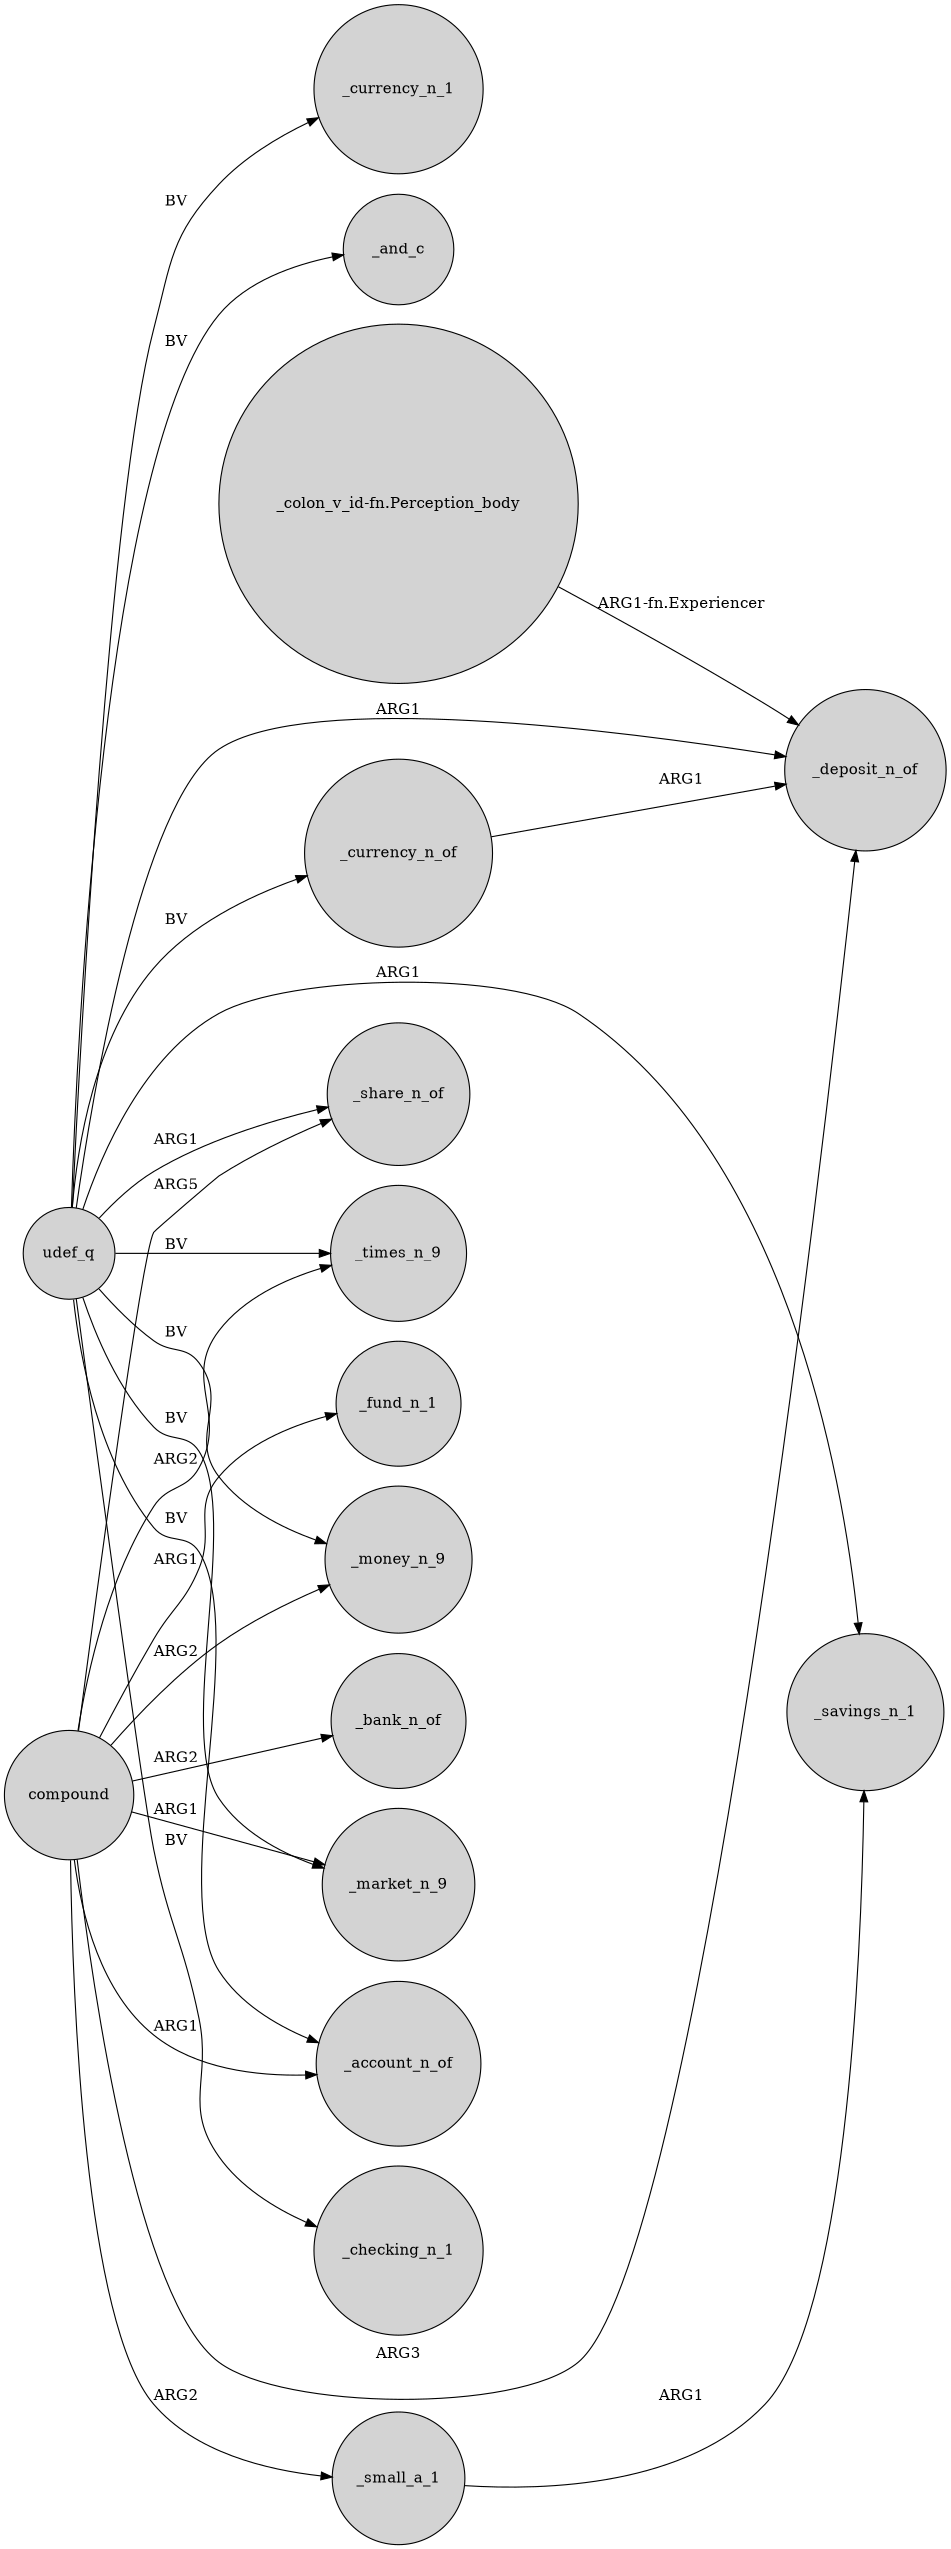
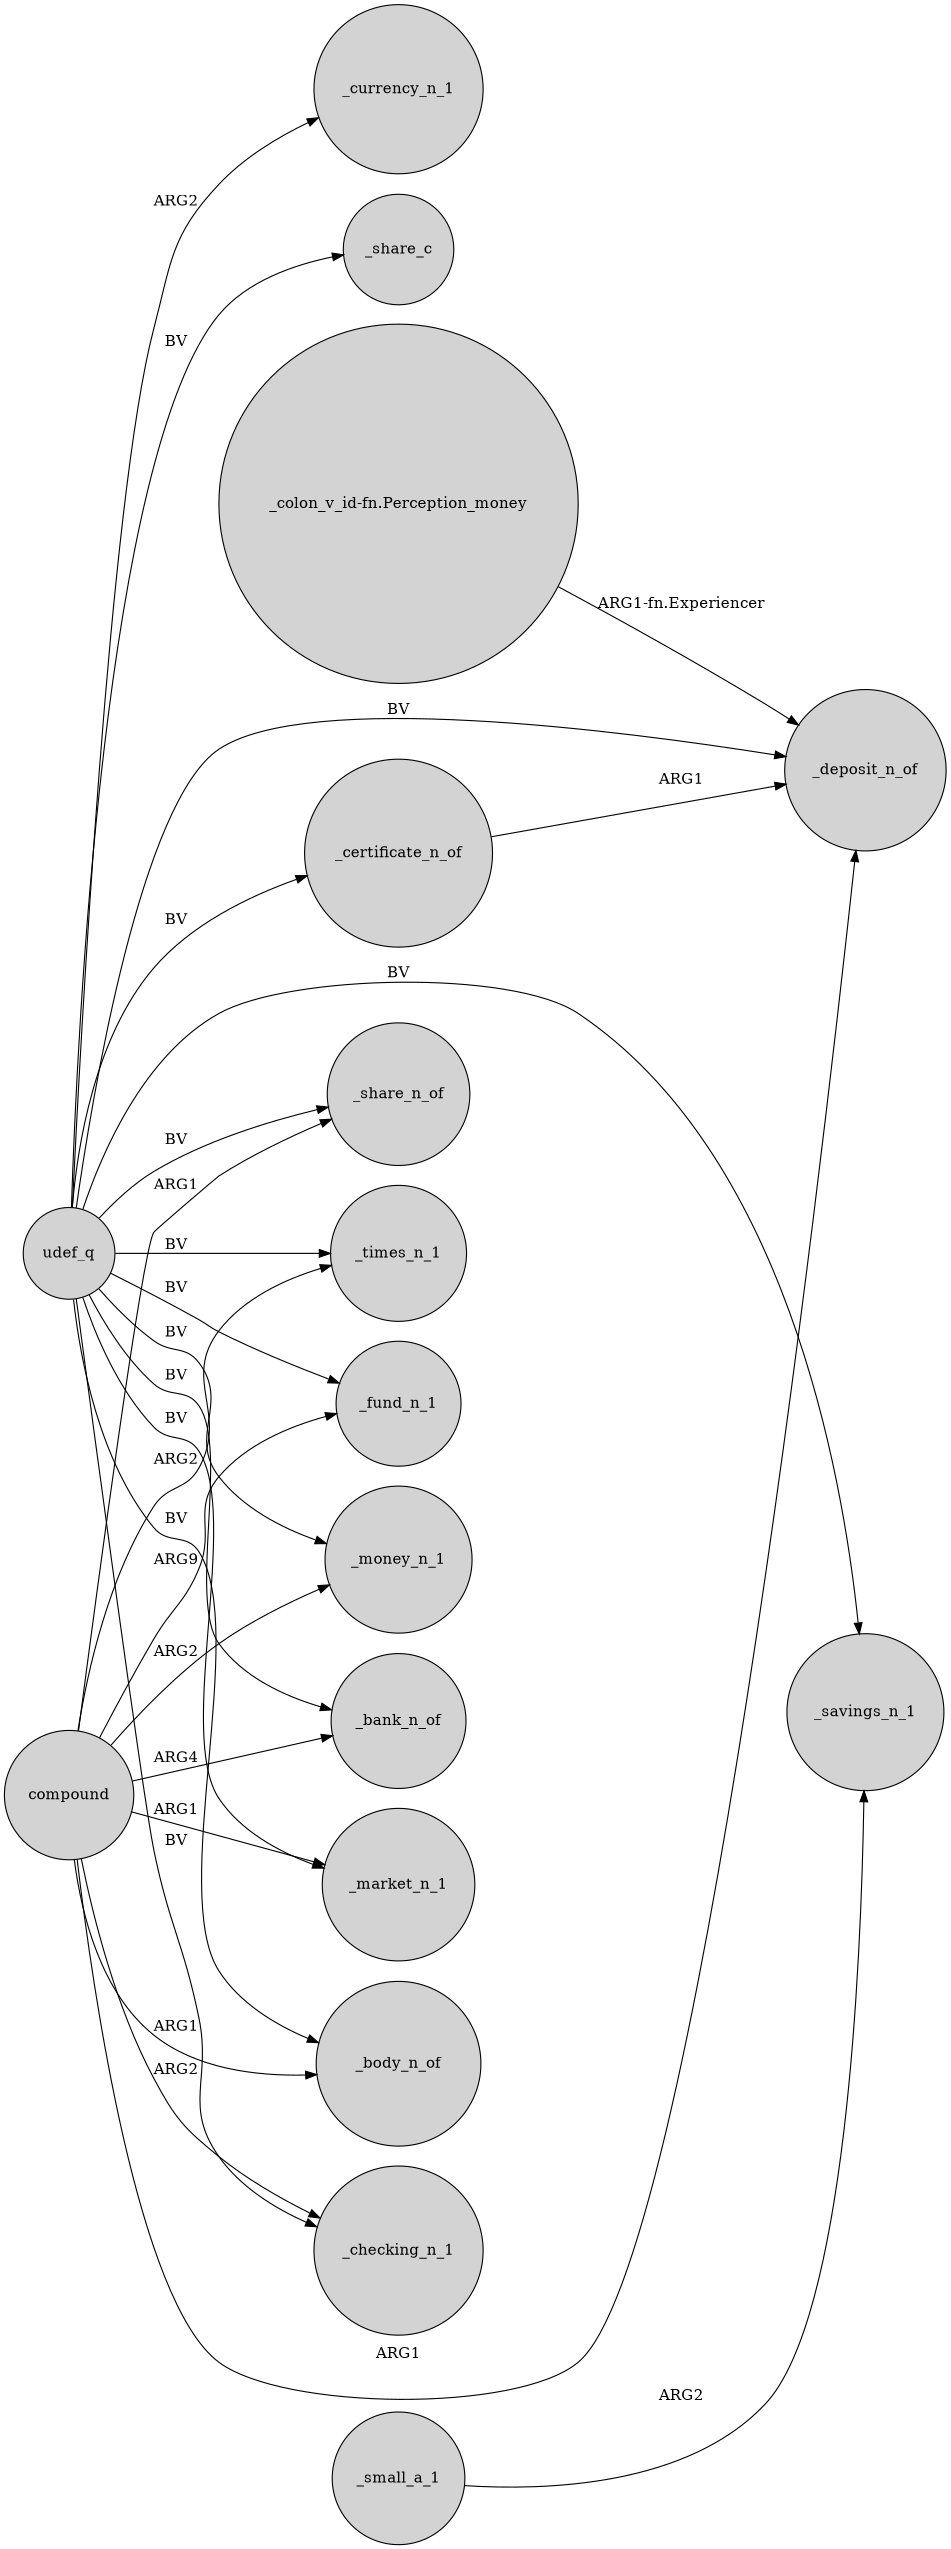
(176, 201) -> (176, 201)
(399, 250) -> (399, 250)
(399, 504) -> (399, 504)
(399, 710) -> (399, 710)
(399, 853) -> (399, 853)
(399, 973) -> (399, 973)
(176, 1140) -> (176, 1140)
(176, 1185) -> (176, 1185)
(399, 1253) -> (399, 1253)
none -> (212, 1328)
none -> (196, 1403)
(176, 1560) -> (176, 1560)
(399, 1560) -> (399, 1560)
(176, 1758) -> (176, 1758)
(399, 1885) -> (399, 1885)
(399, 2064) -> (399, 2064)
(97, 2230) -> (149, 2068)
(399, 2354) -> (399, 2354)
(682, 2396) -> (682, 2396)
